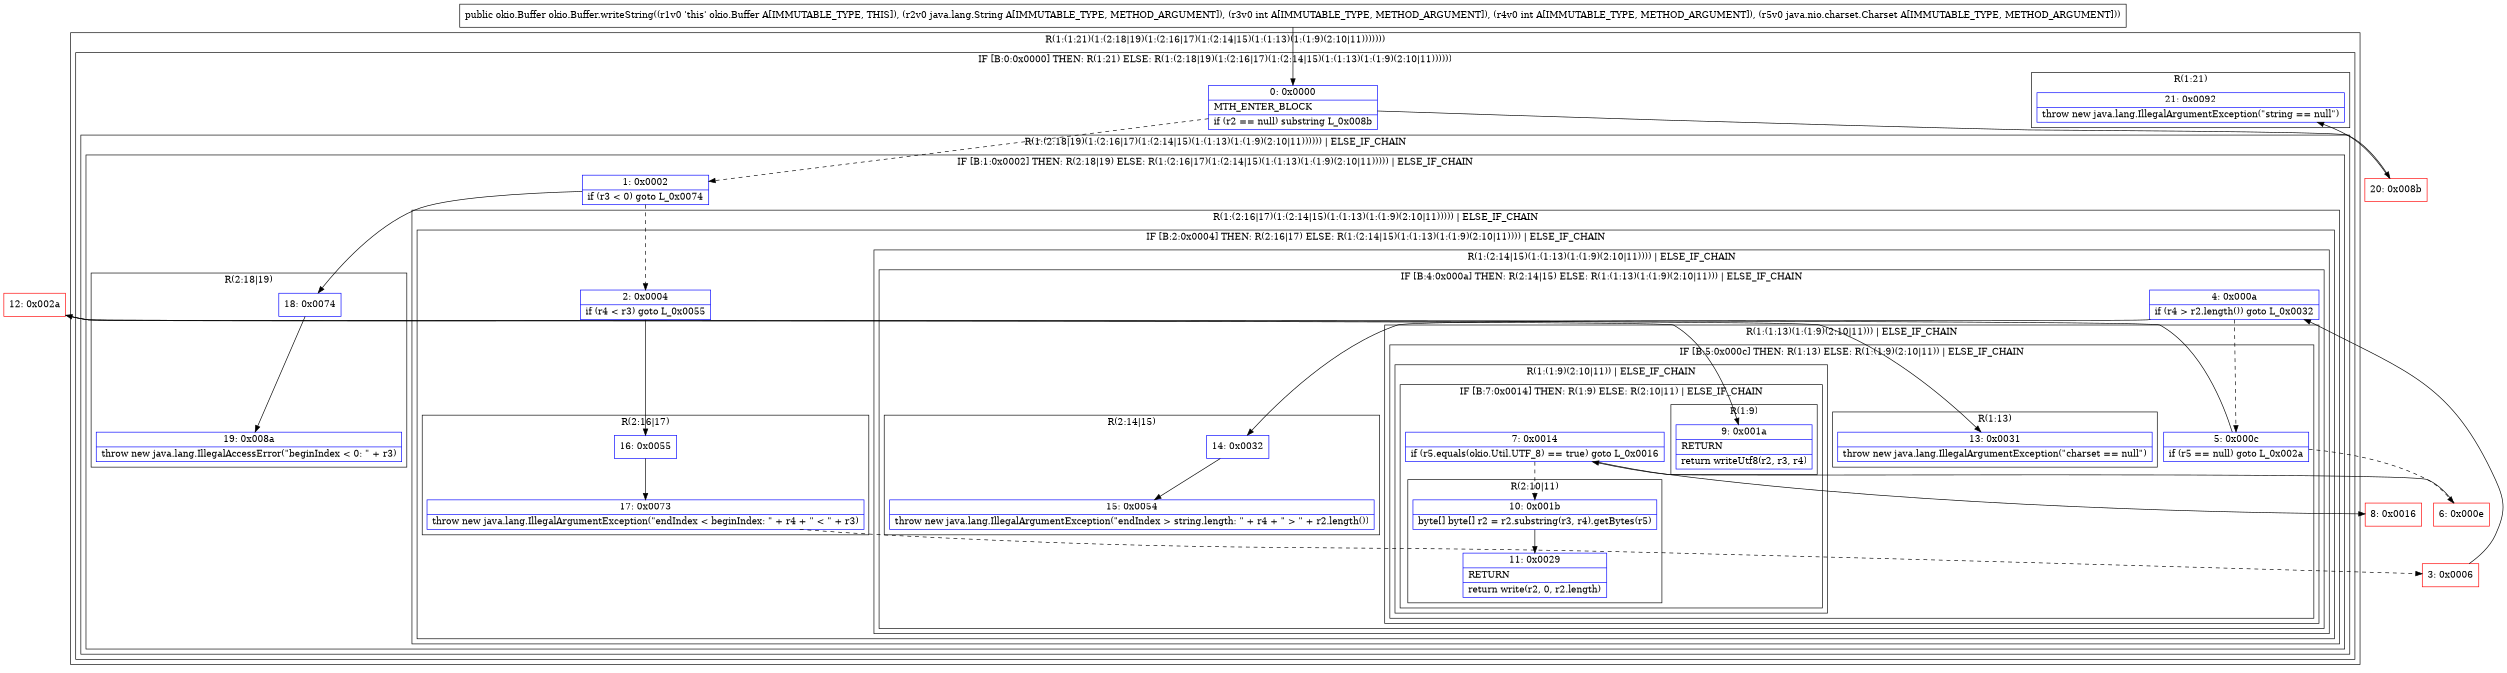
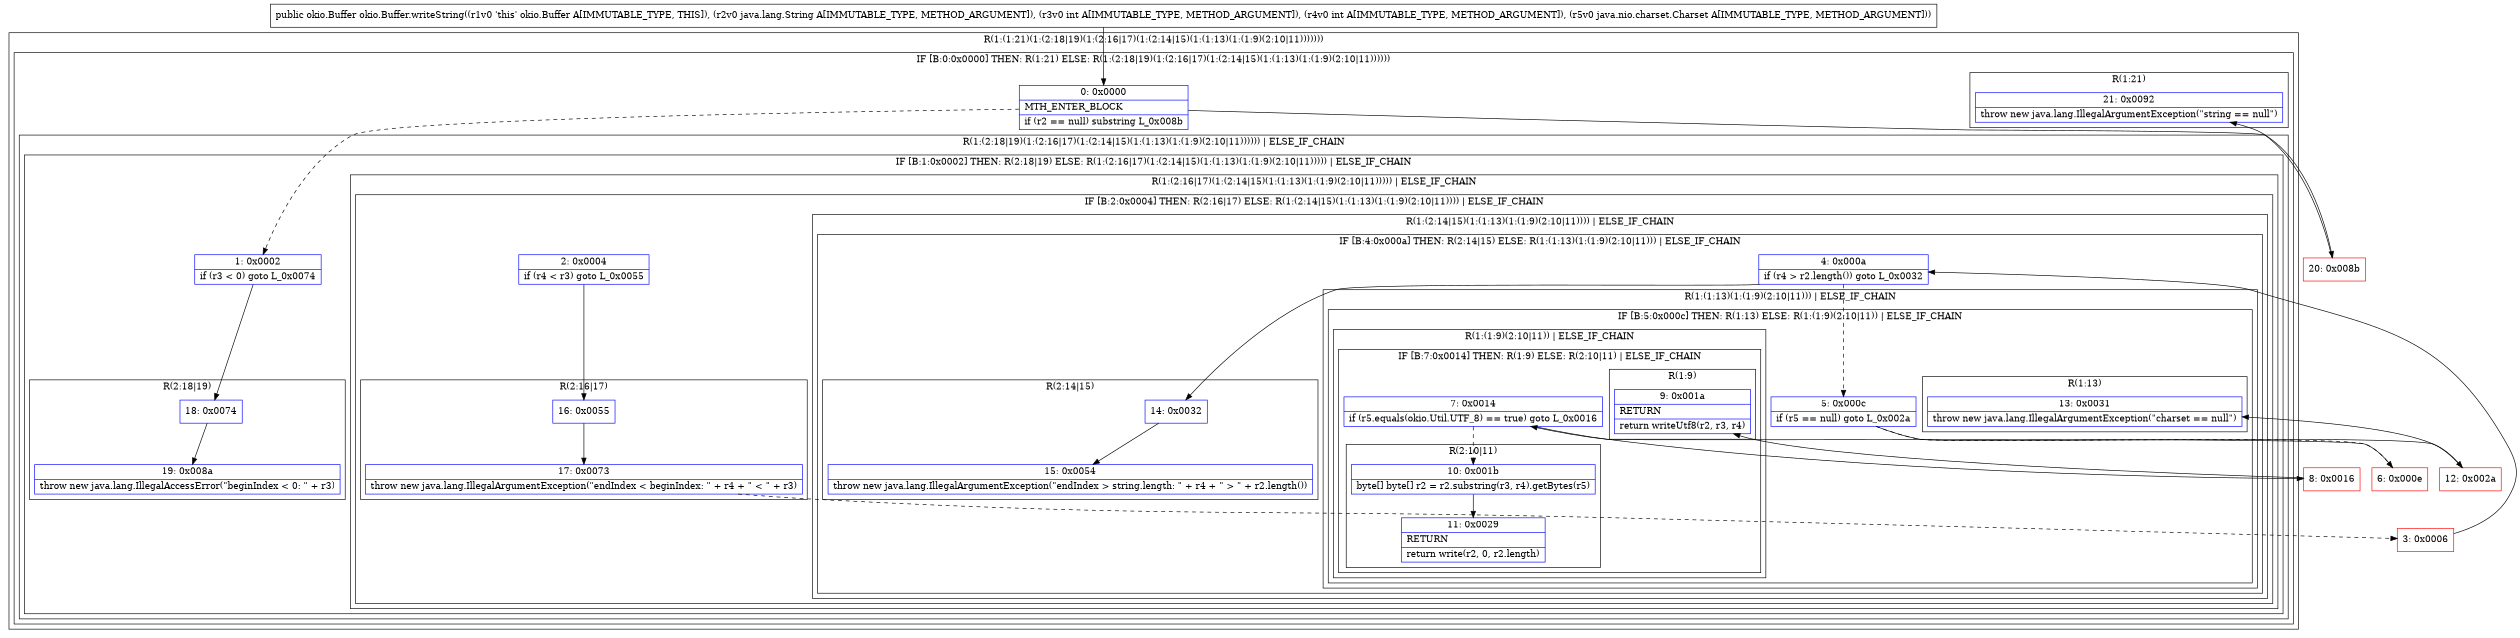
(646, 244) -> none
(927, 321) -> (2021, 466)
